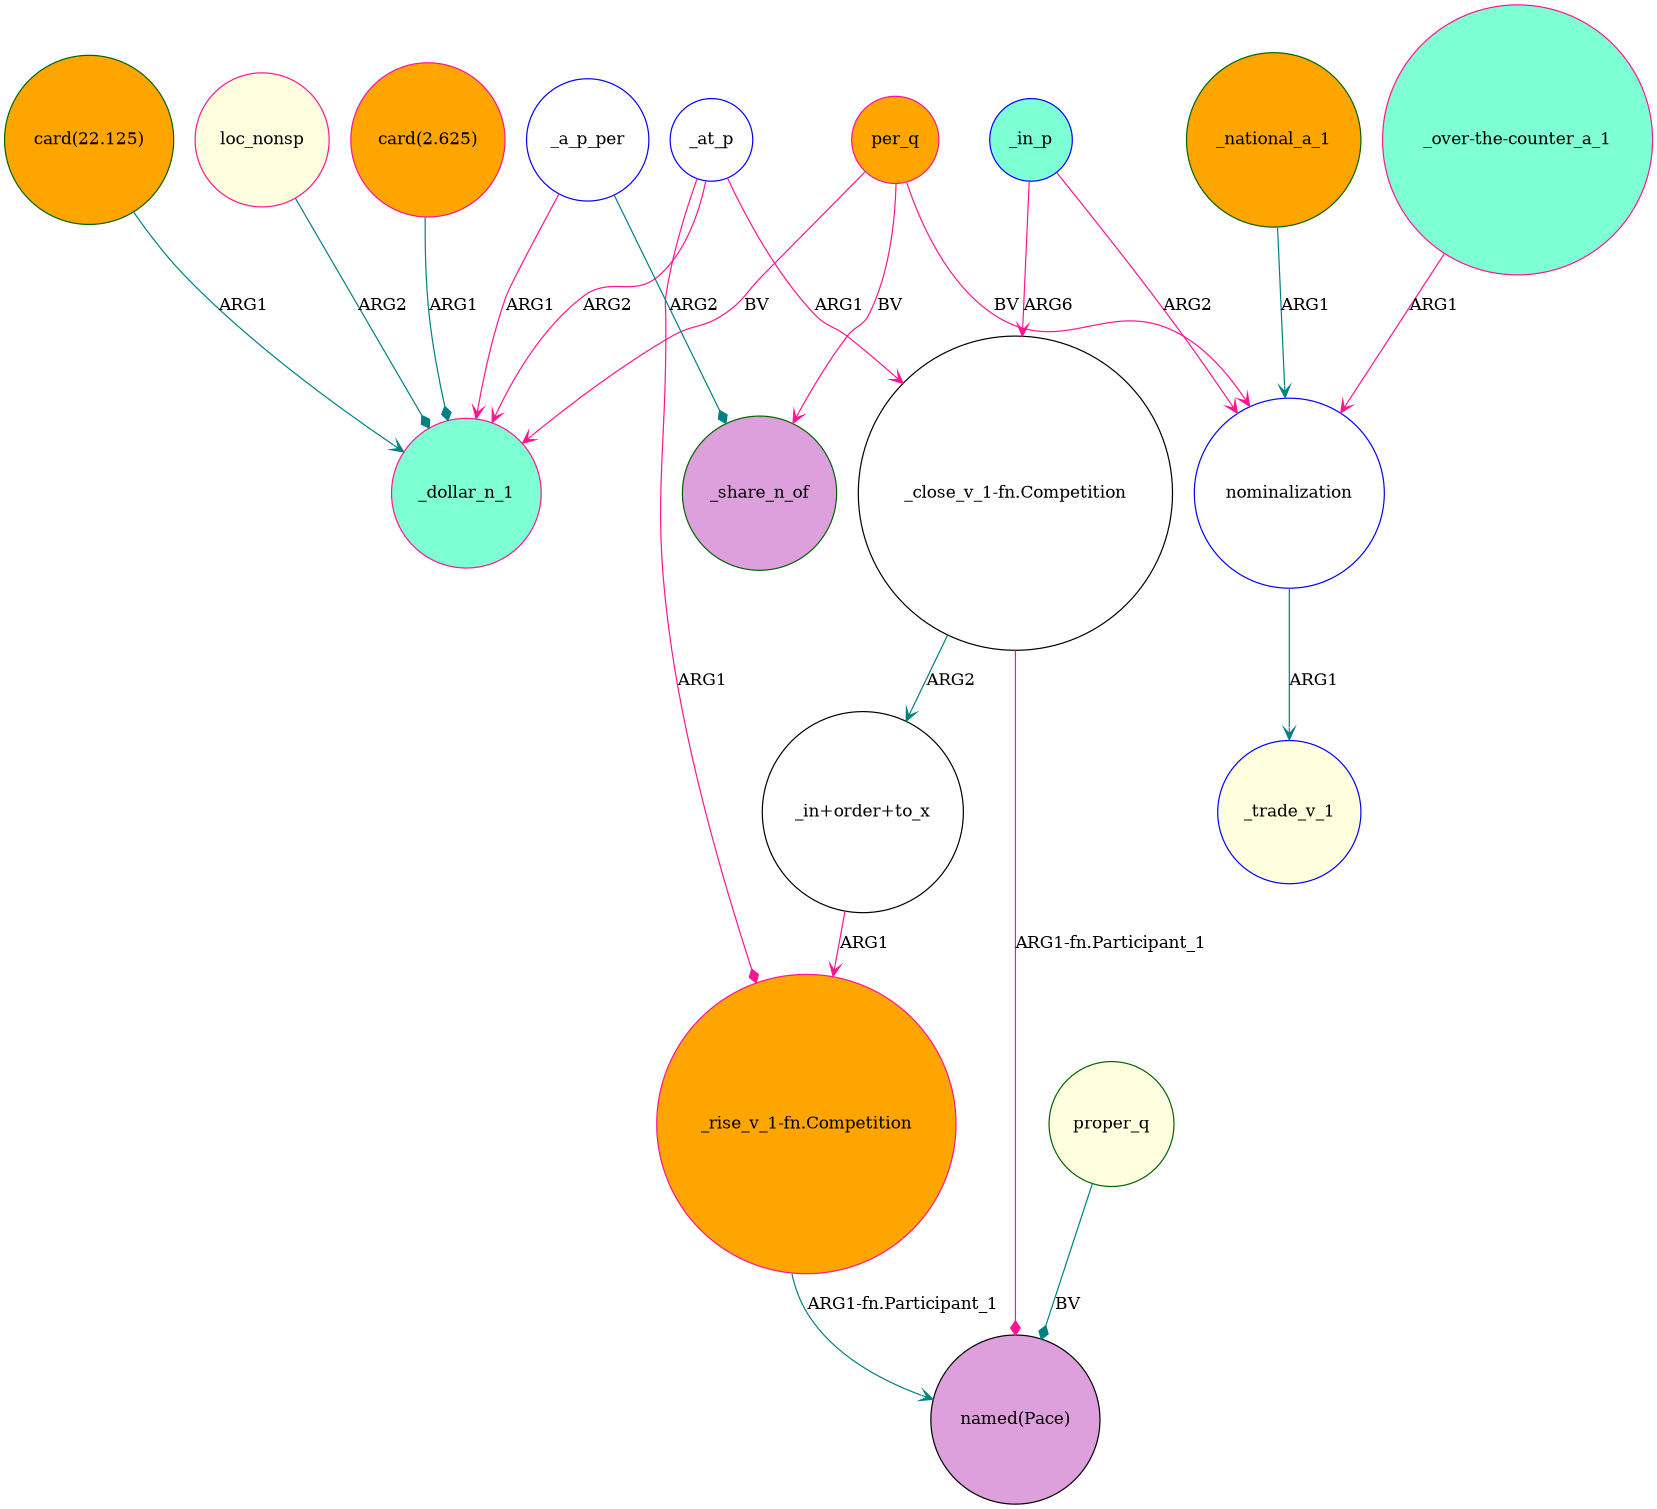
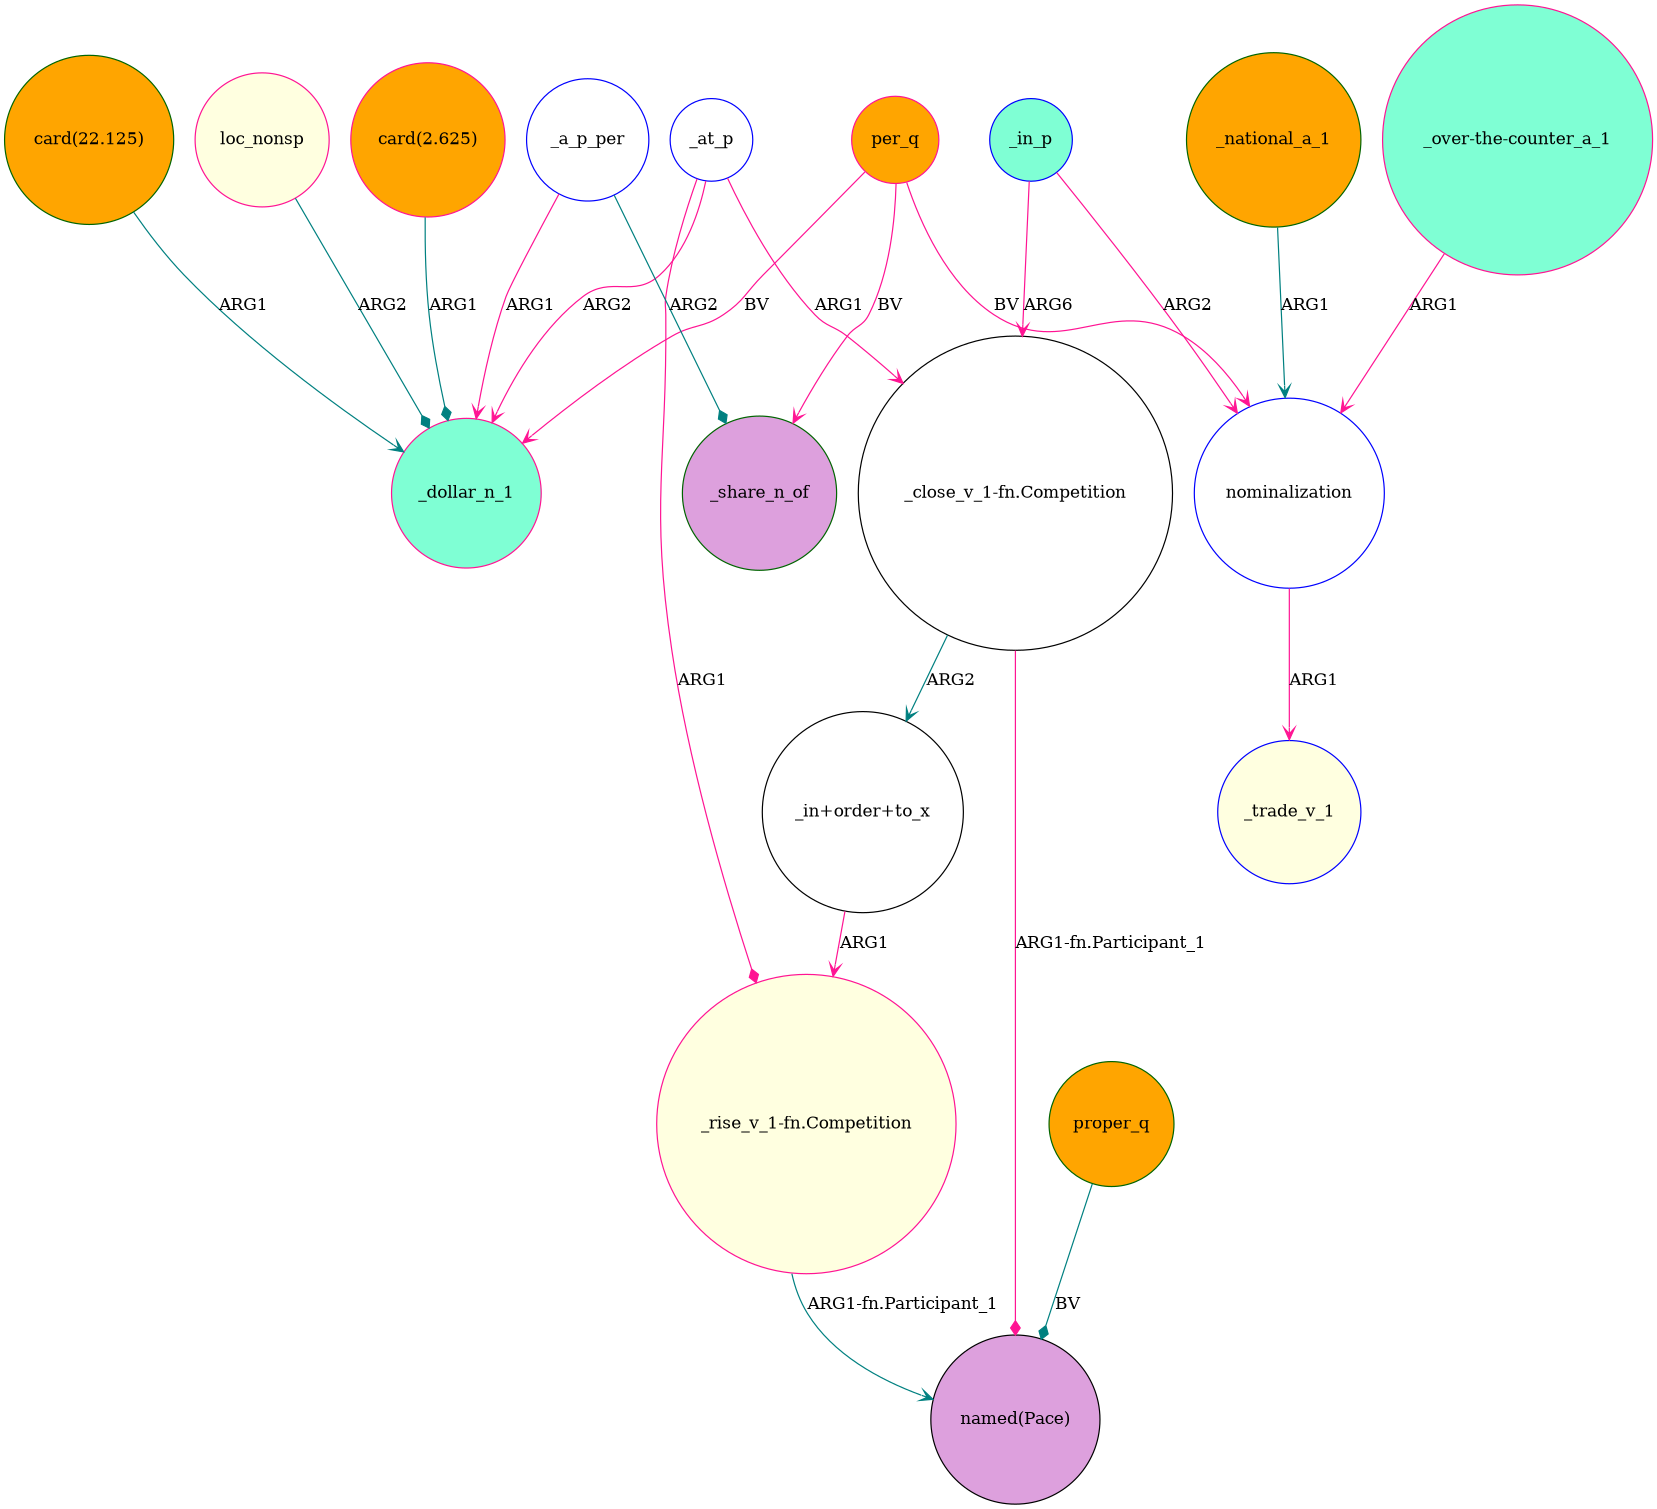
(1289, 658) -> (1289, 658)
(806, 1124) -> (806, 1124)
(1112, 1124) -> (1112, 1124)
